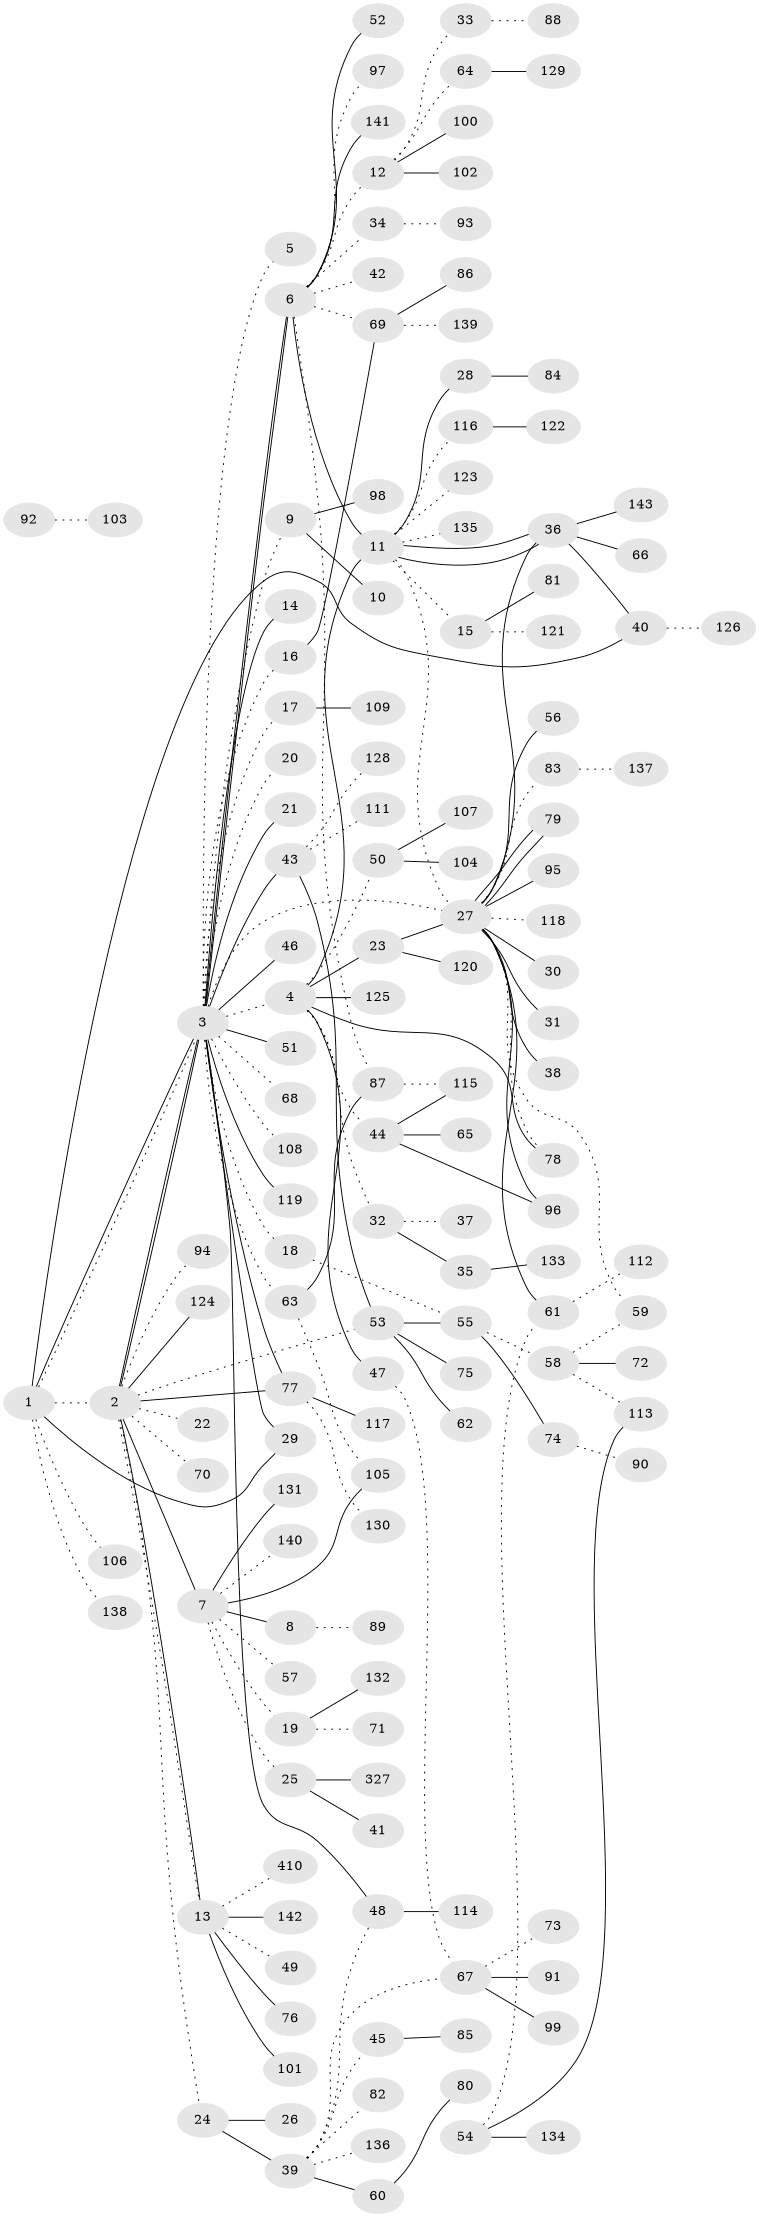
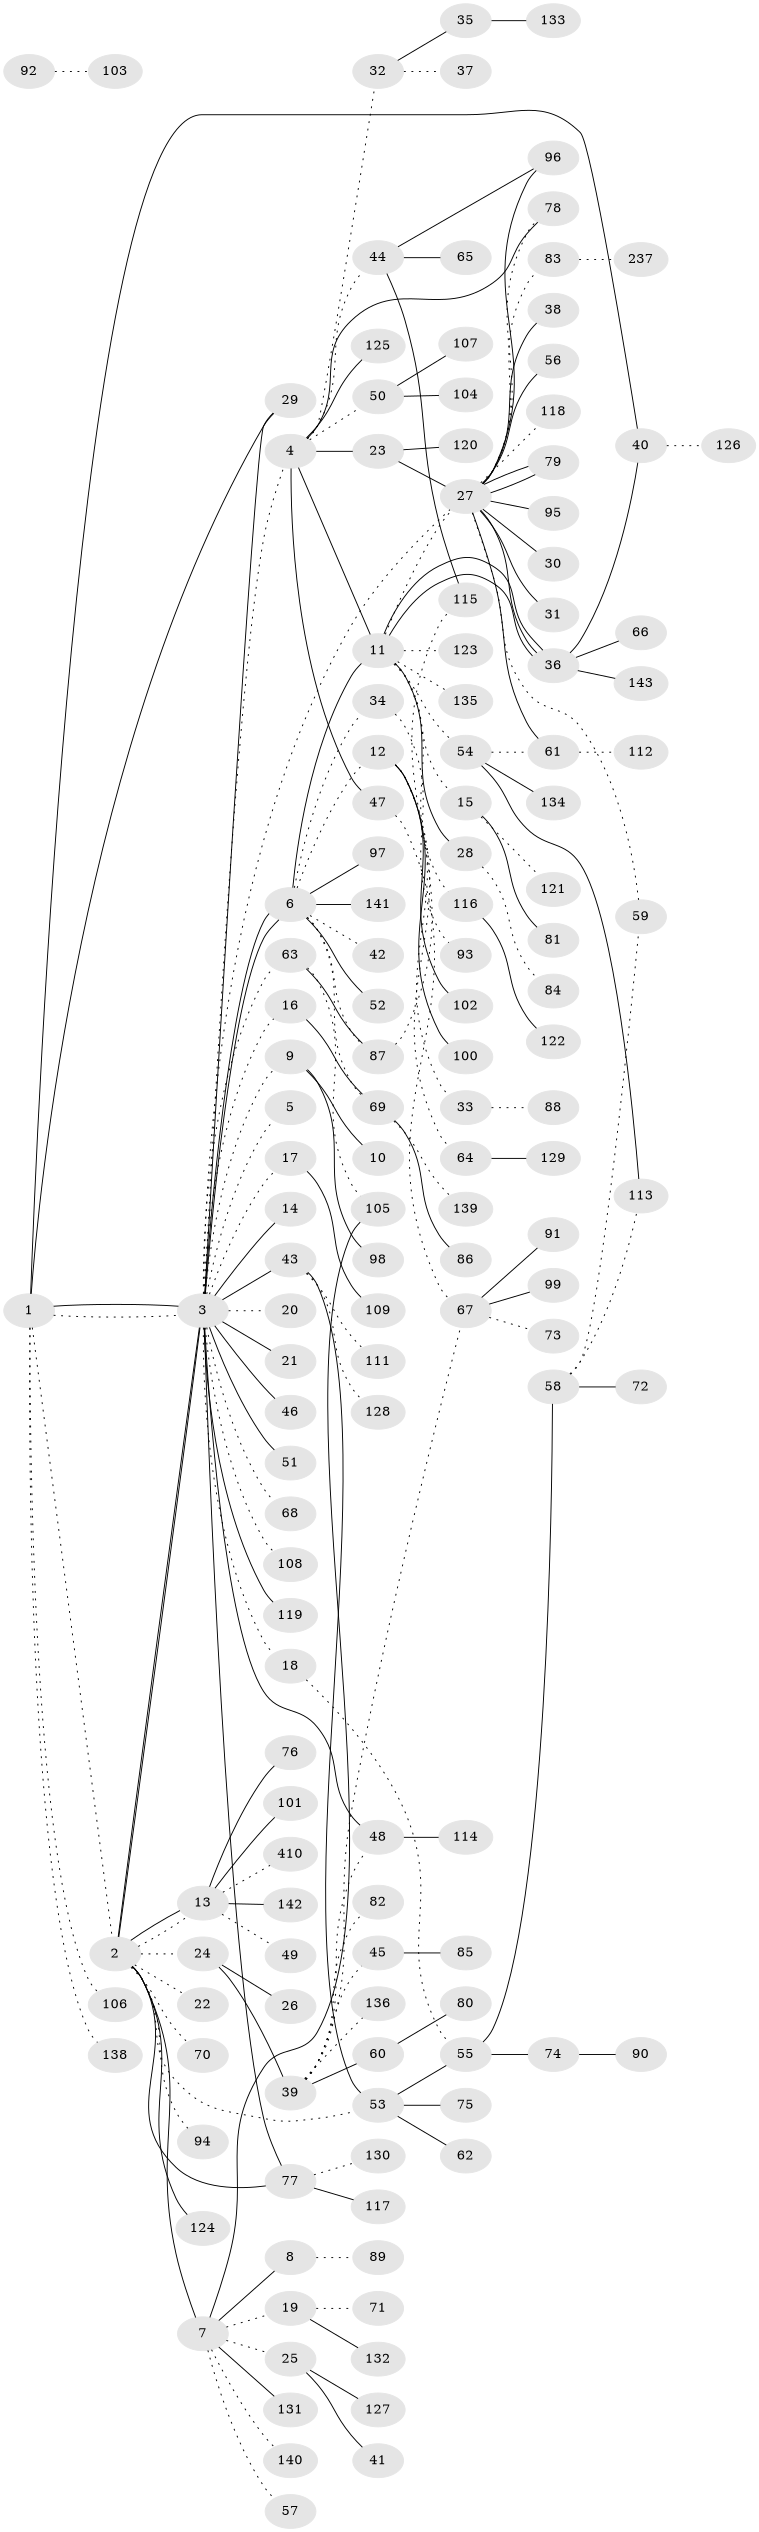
(338, 132) -> (334, 879)
(510, 376) -> (510, 922)
none -> (424, 706)
(641, 769) -> (641, 260)
(510, 1343) -> (542, 1727)
(597, 1452) -> (597, 2055)
(378, 1780) -> (378, 2410)
